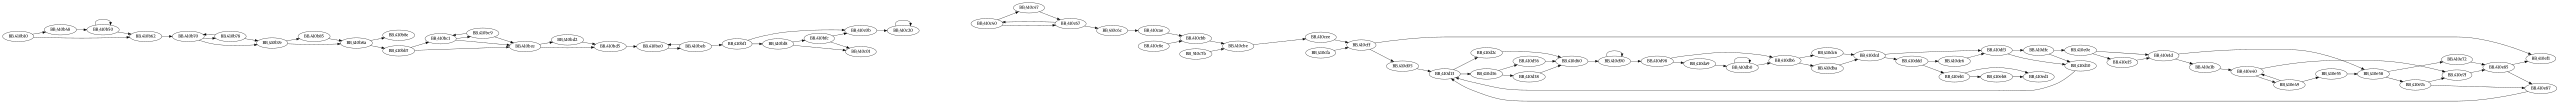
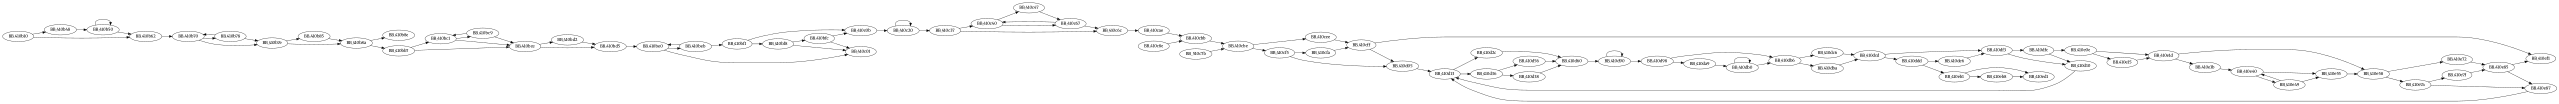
none -> (945, 31)
none -> (1280, 53)
(2352, 61) -> (2288, 73)
none -> (754, 63)
